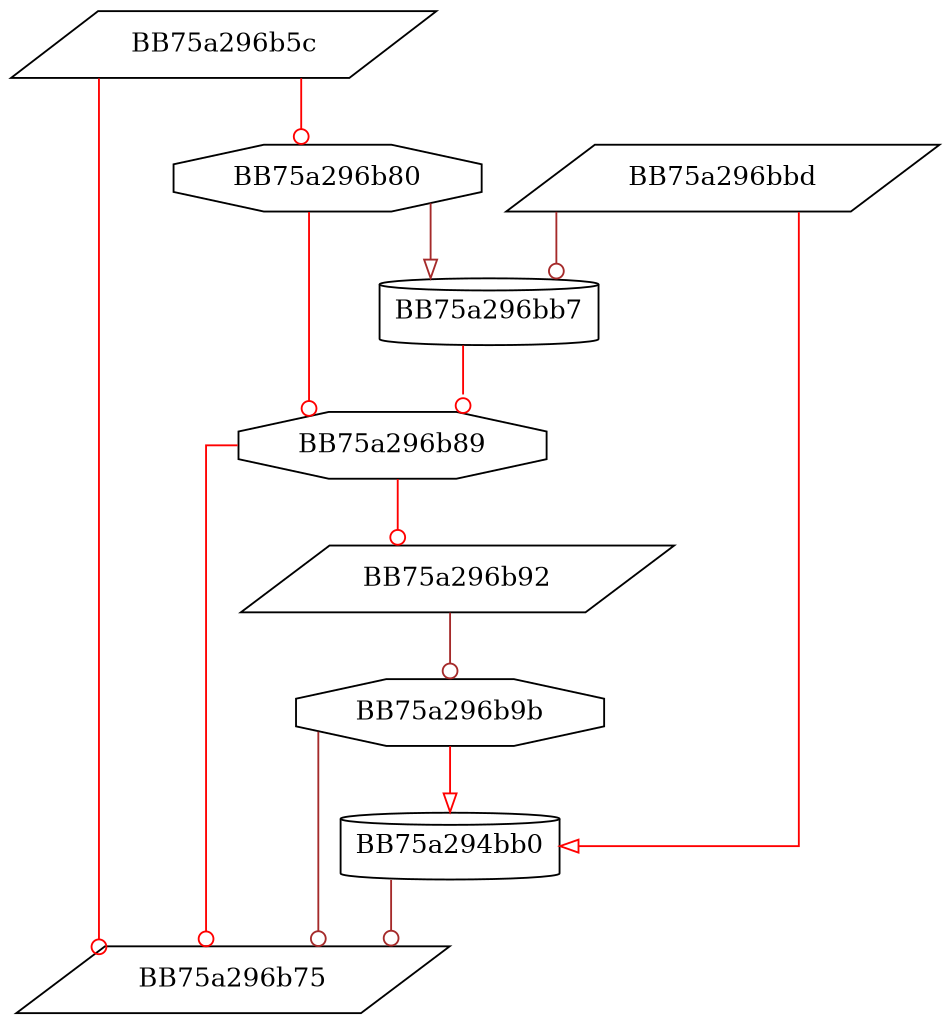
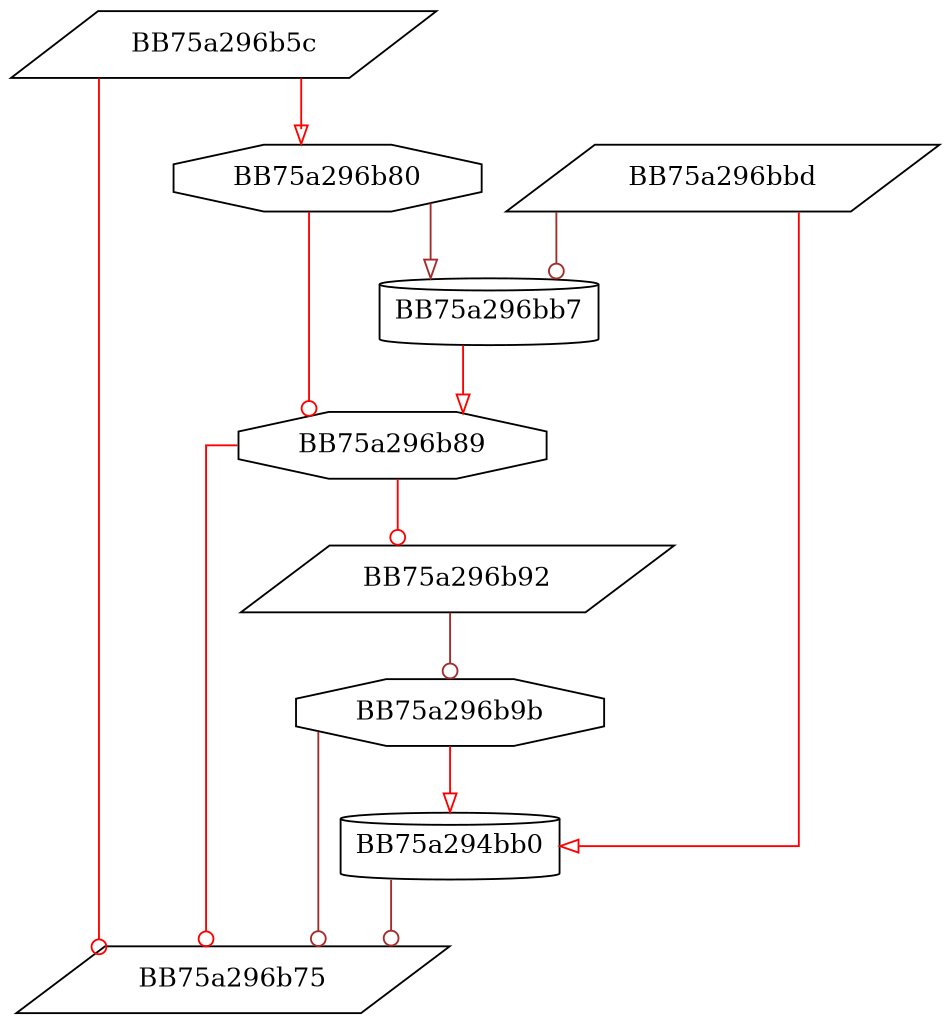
(301, 104) -> (301, 104)
(463, 370) -> (463, 370)
